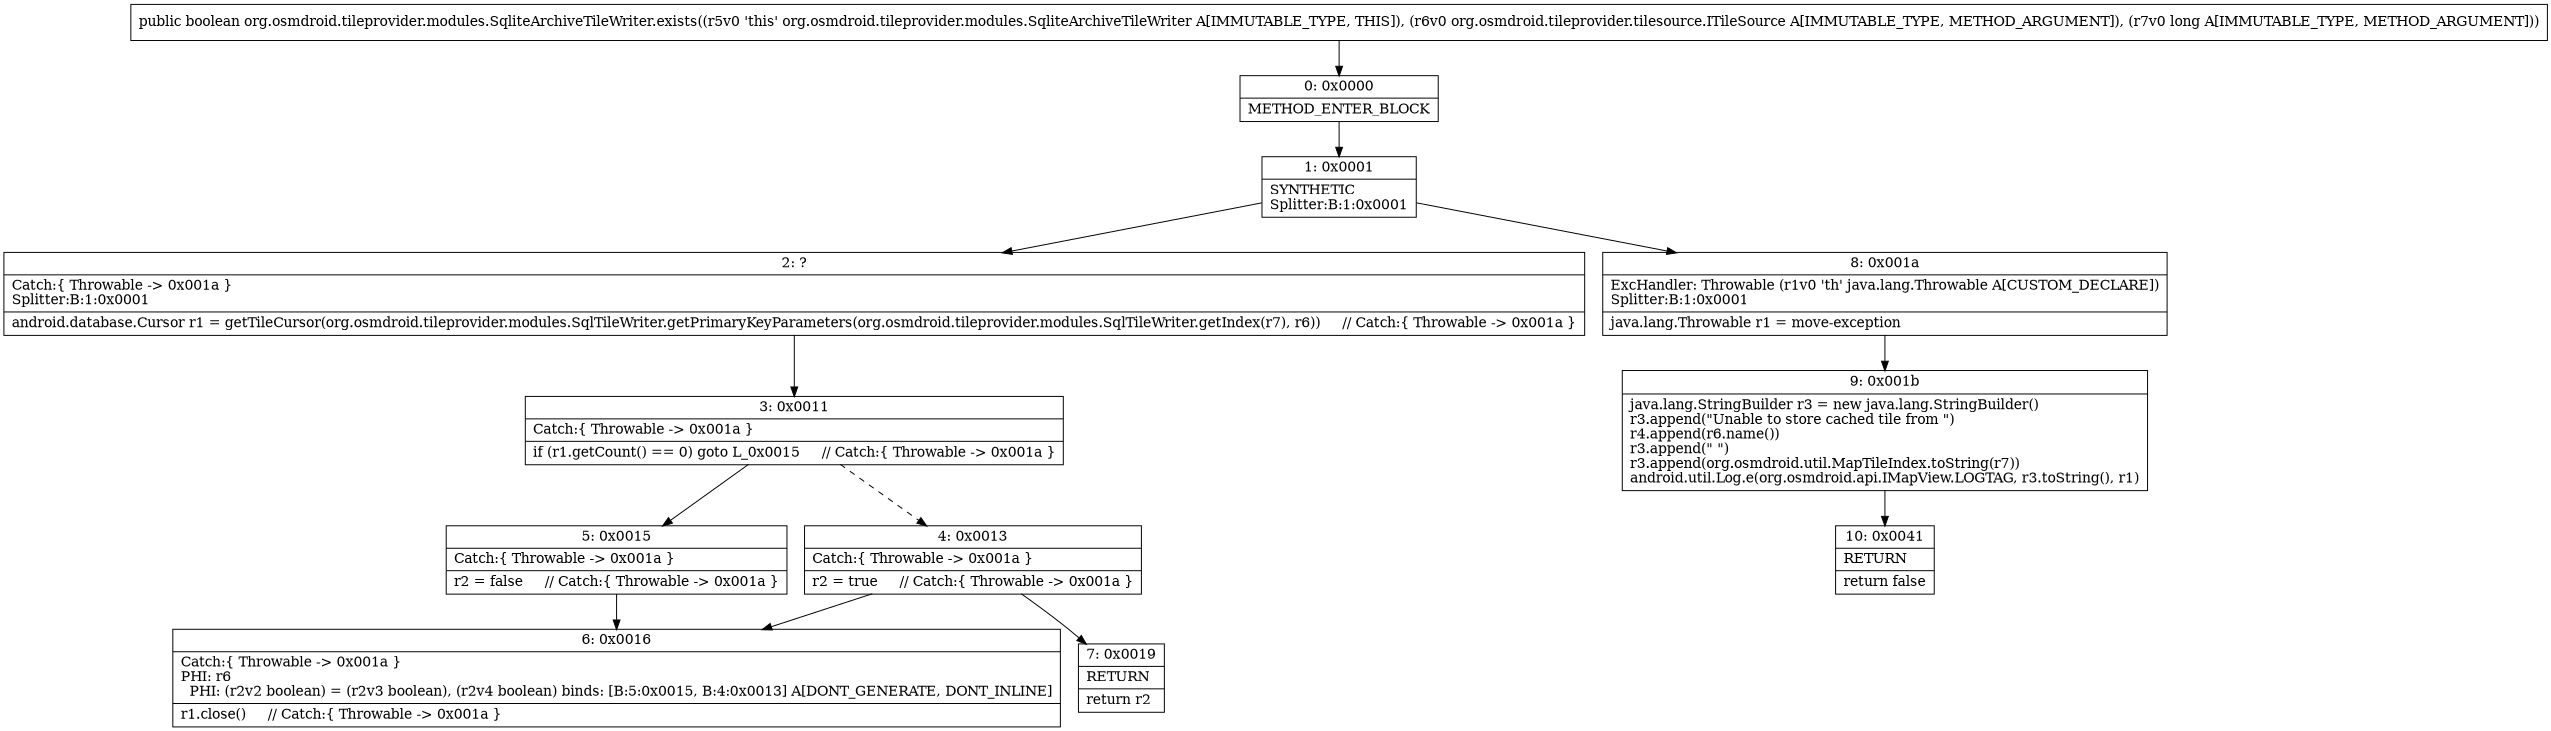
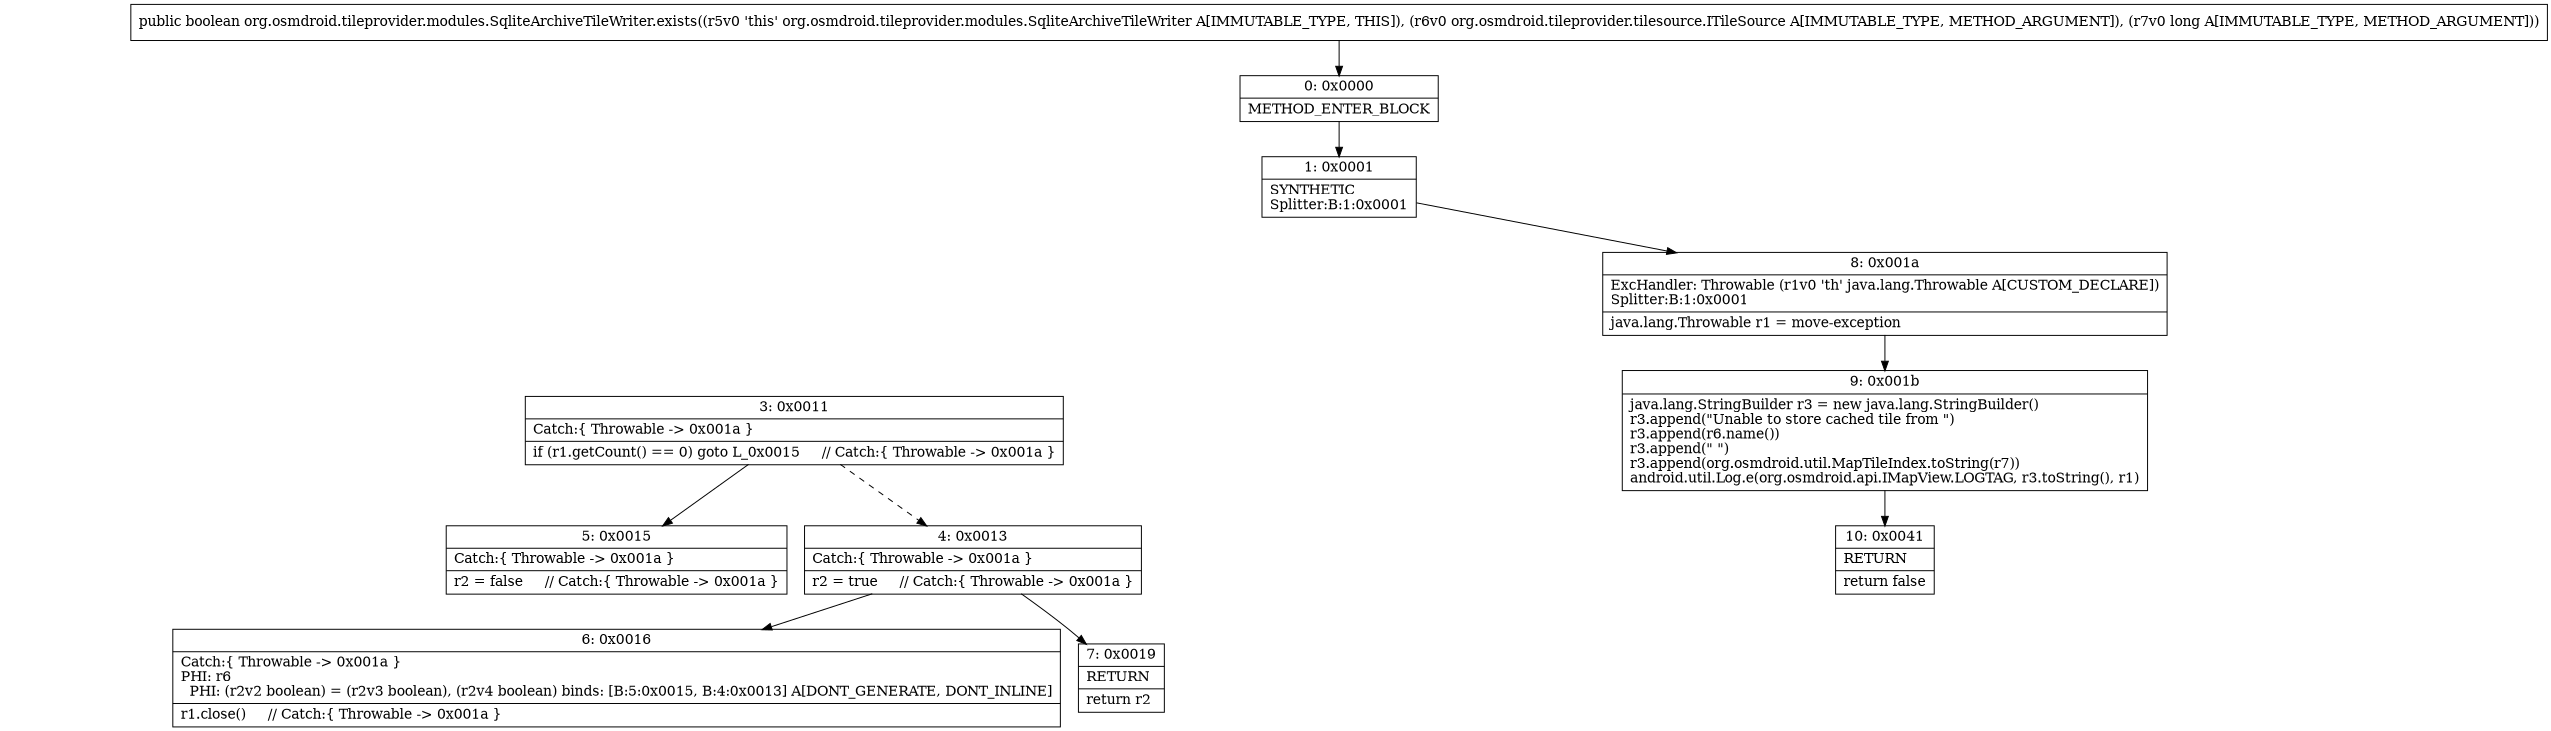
(794, 294) -> none
(1705, 434) -> (1705, 434)
(617, 607) -> none
